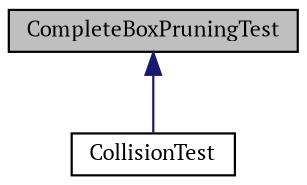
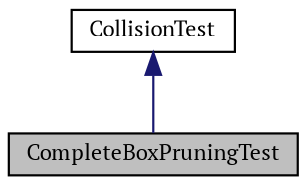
(153, 104) -> (153, 104)
